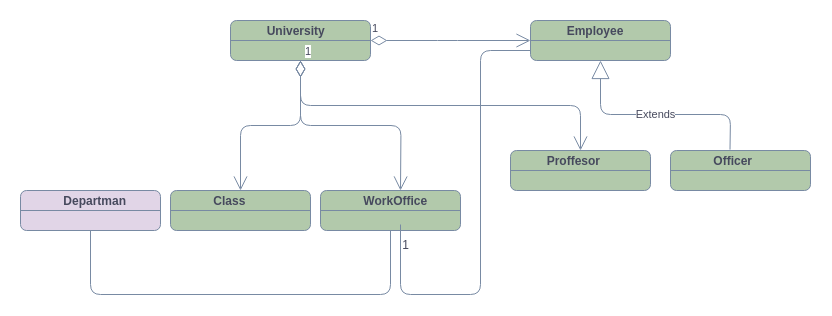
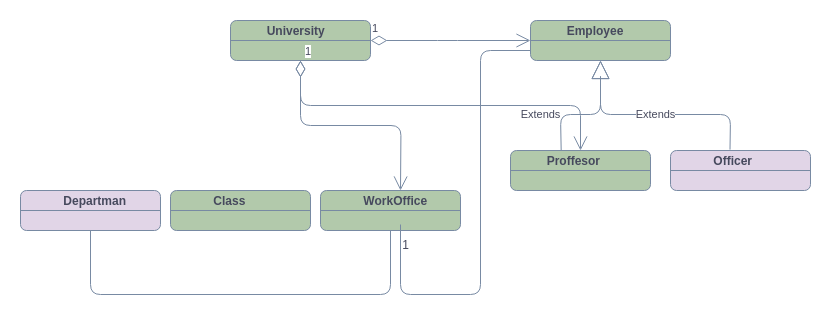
none -> (563, 117)
(241, 132) -> none
(741, 171) -> (741, 171)
